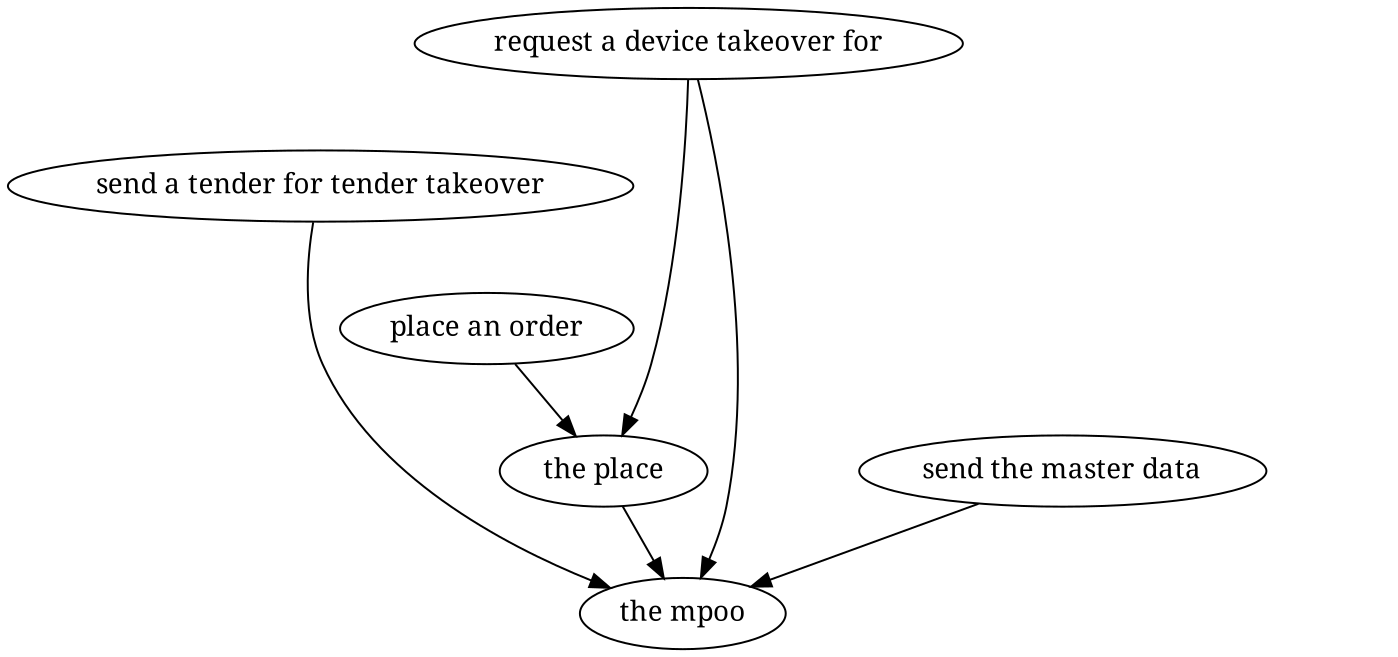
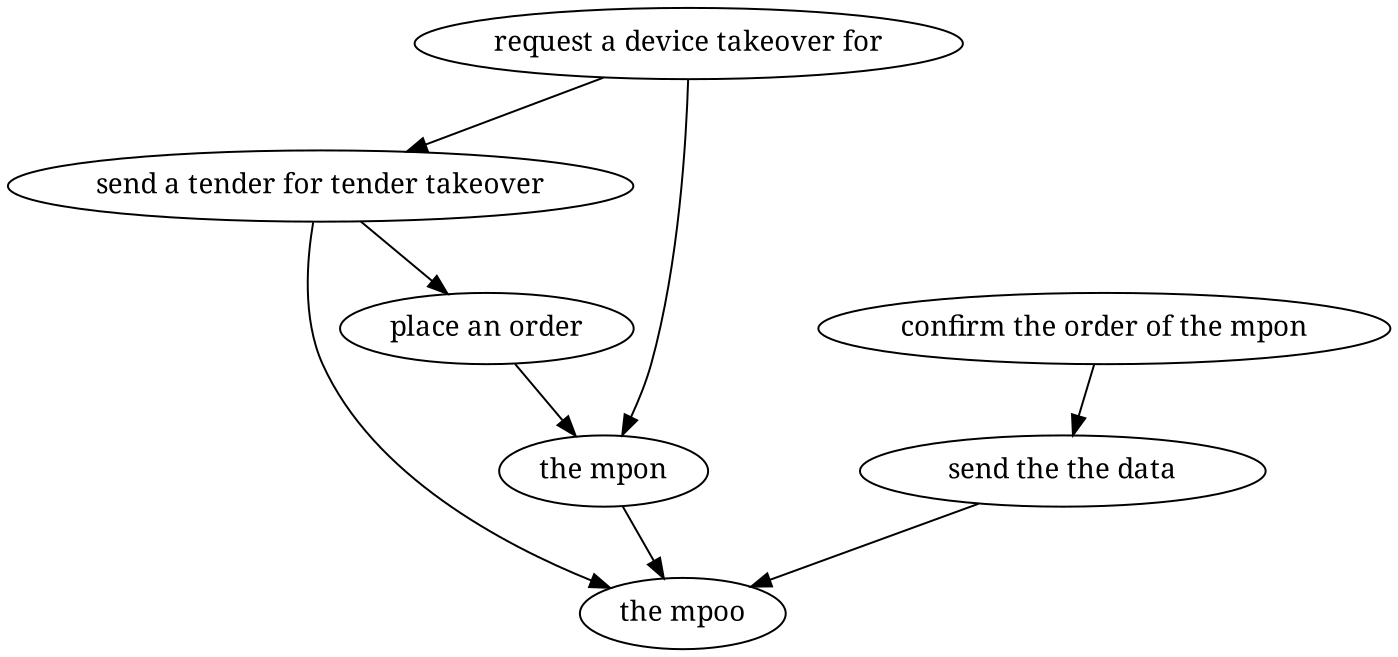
none -> (396, 251)
(736, 320) -> (514, 111)
none -> (1104, 329)
(604, 471) -> (604, 471)
(1063, 471) -> (1063, 471)
